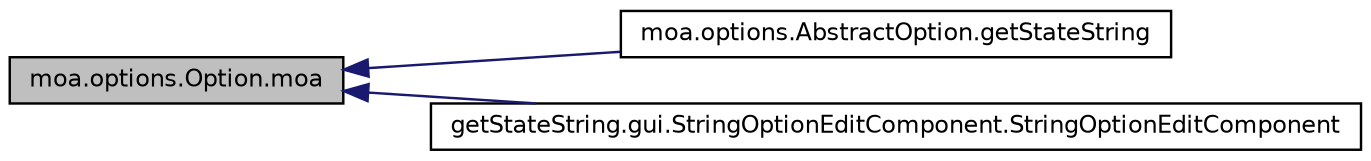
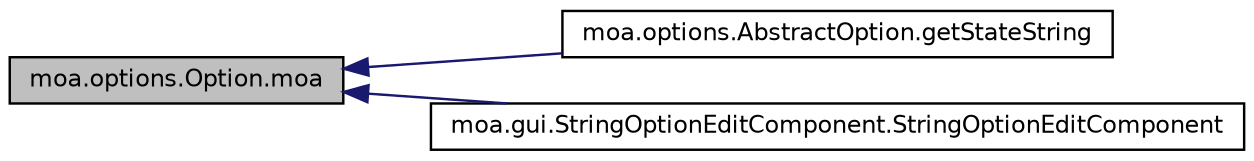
(896, 127) -> (838, 127)
